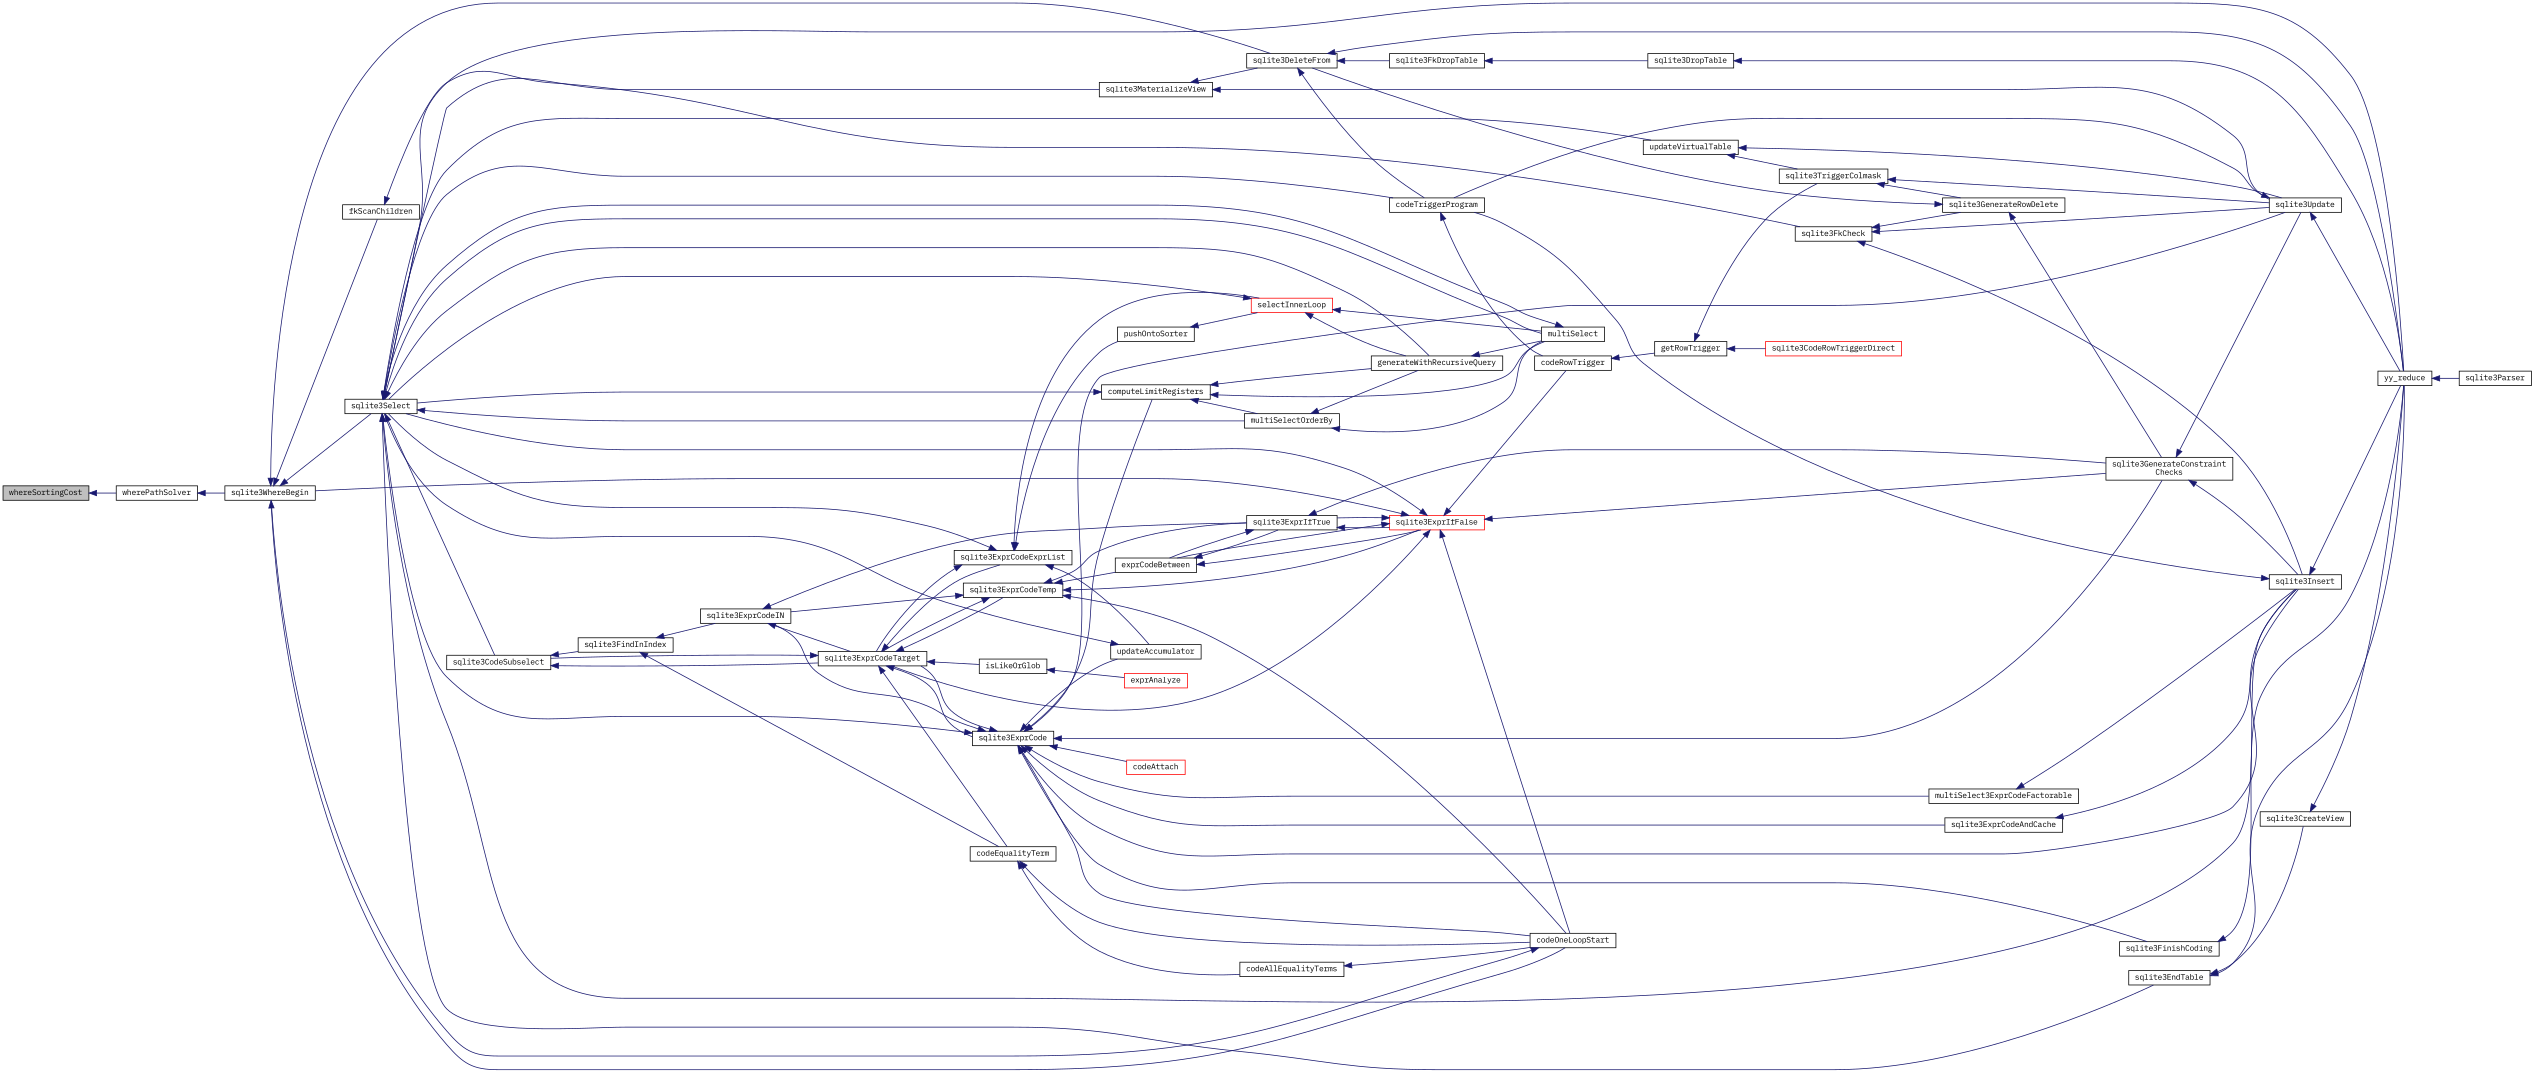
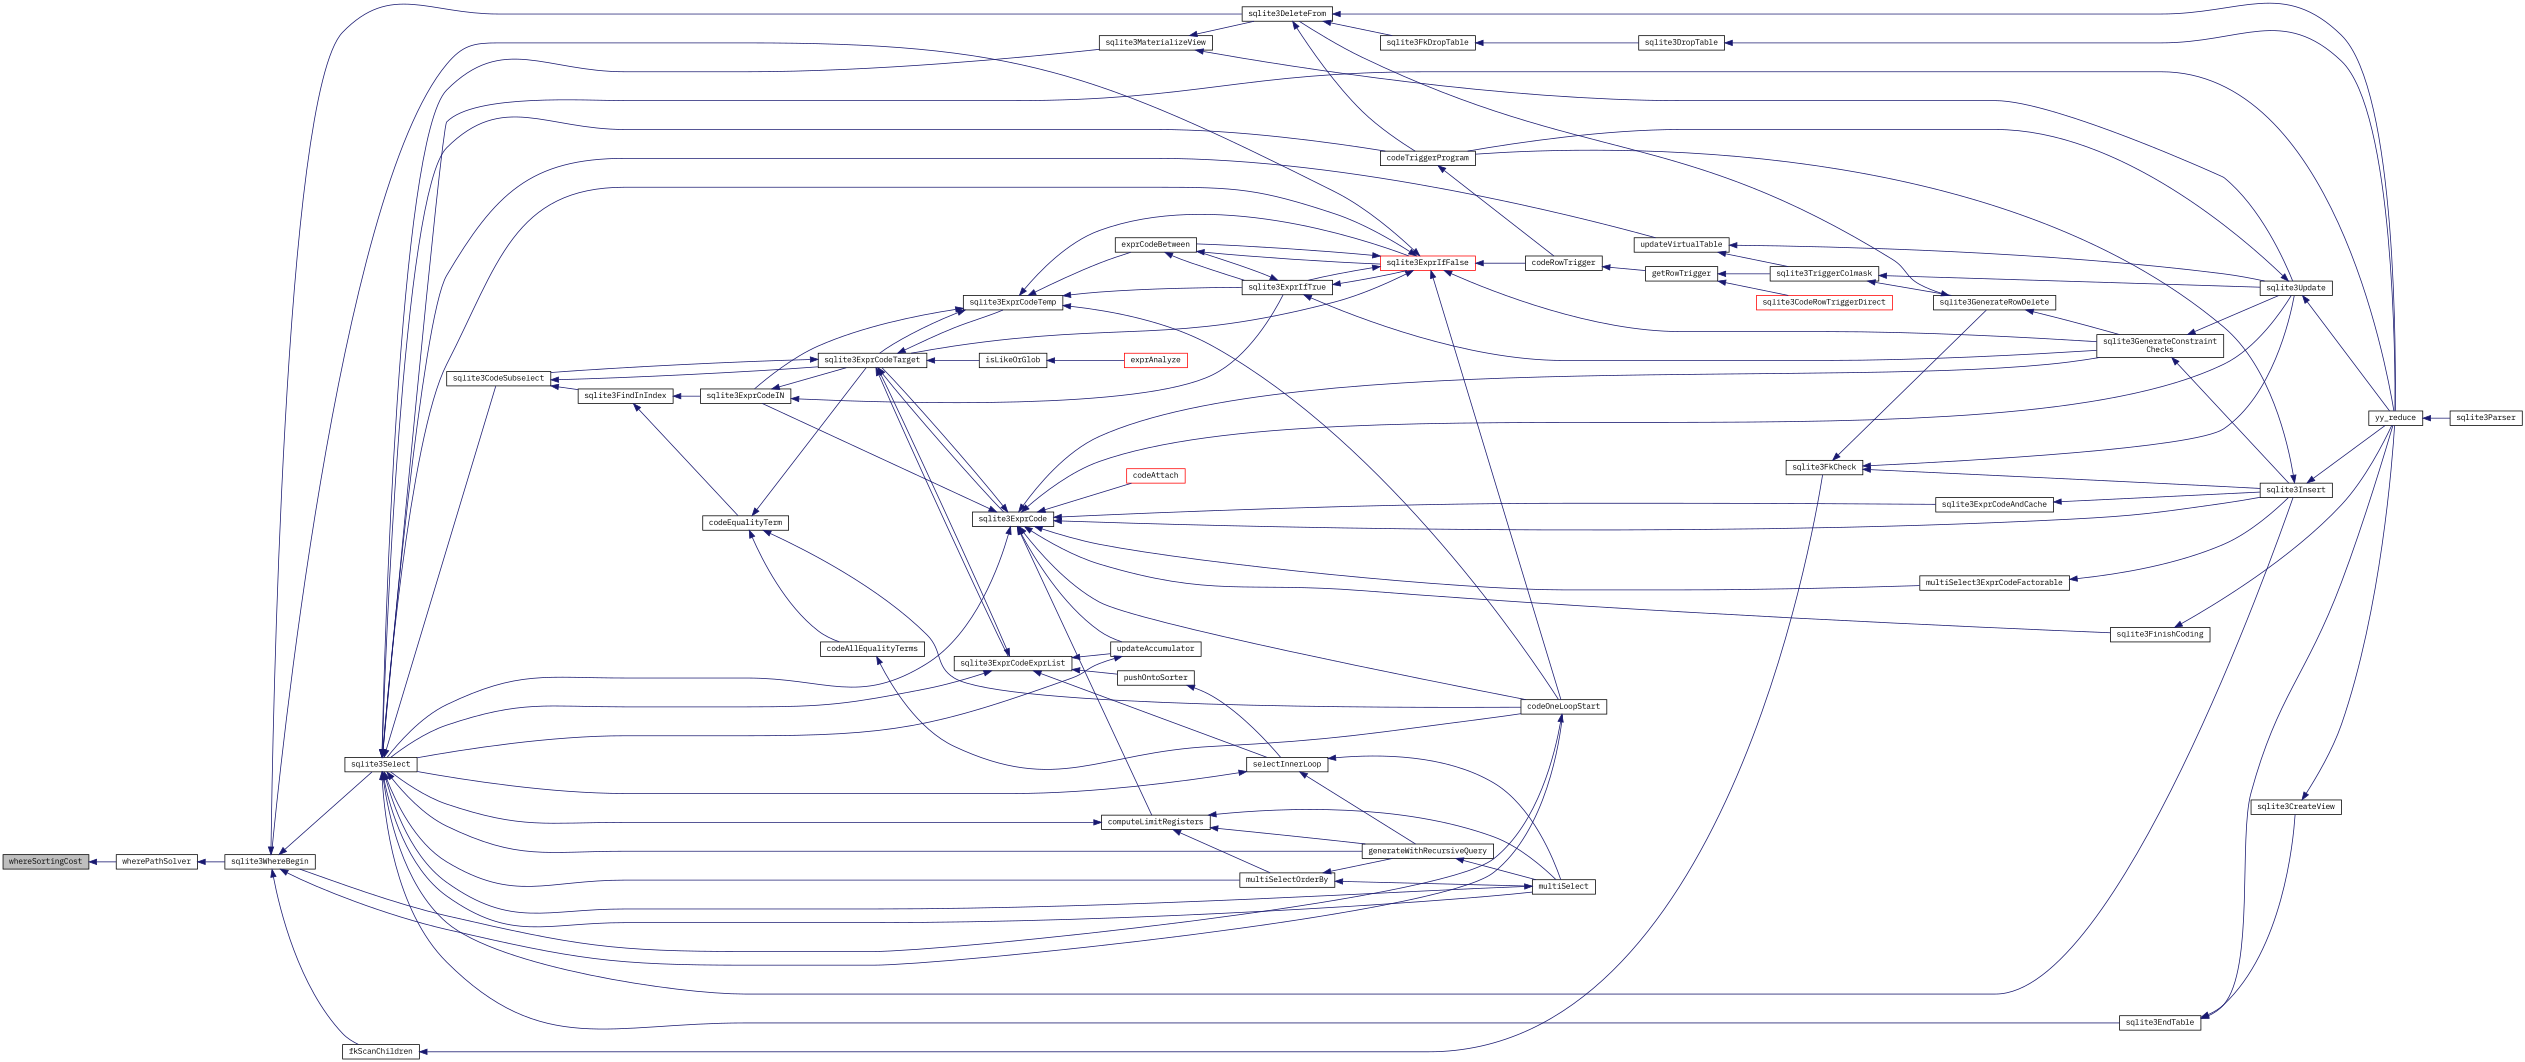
(1292, 305) -> (1287, 765)
(945, 759) -> (811, 439)
